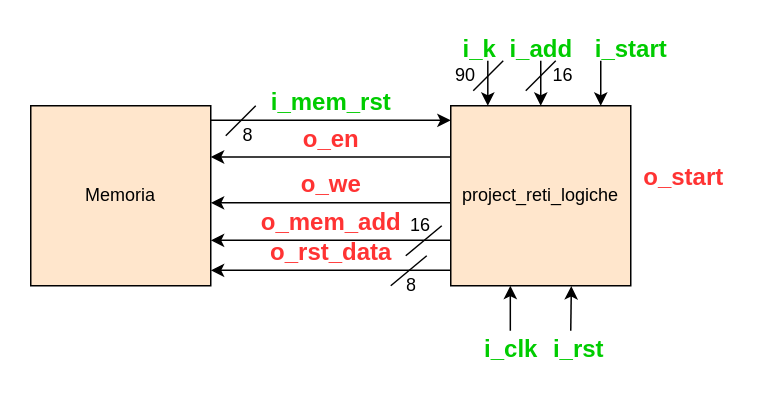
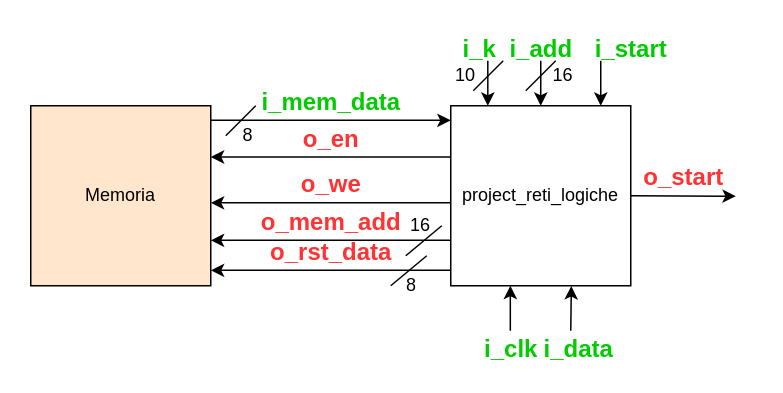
(466, 76) -> (466, 76)
(332, 98) -> (332, 98)
(541, 196) -> (541, 196)
none -> (678, 196)
(579, 346) -> (579, 346)
